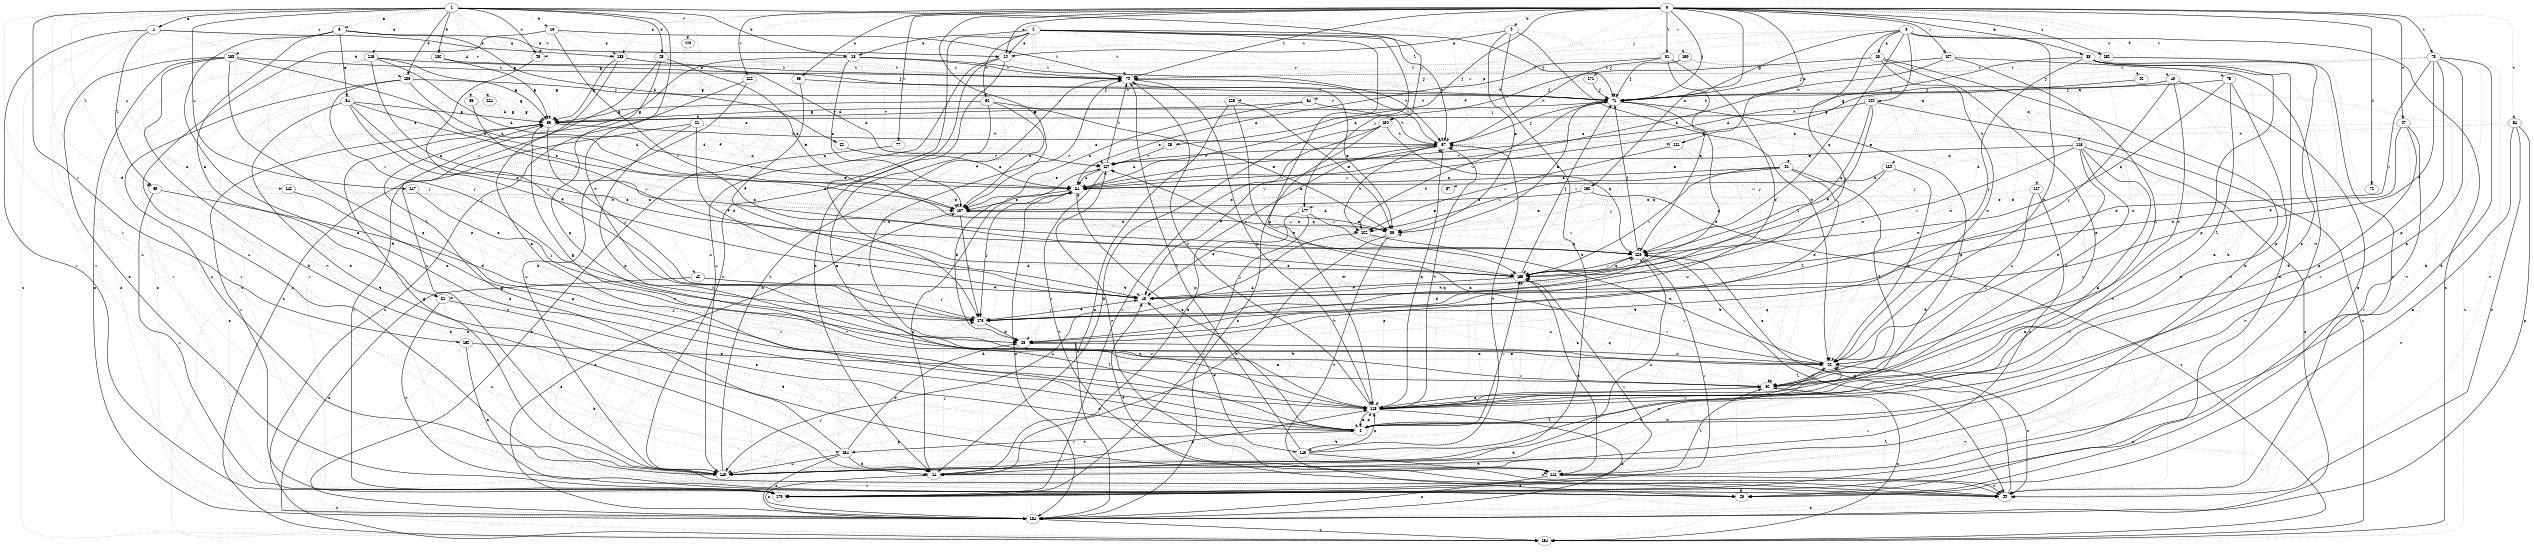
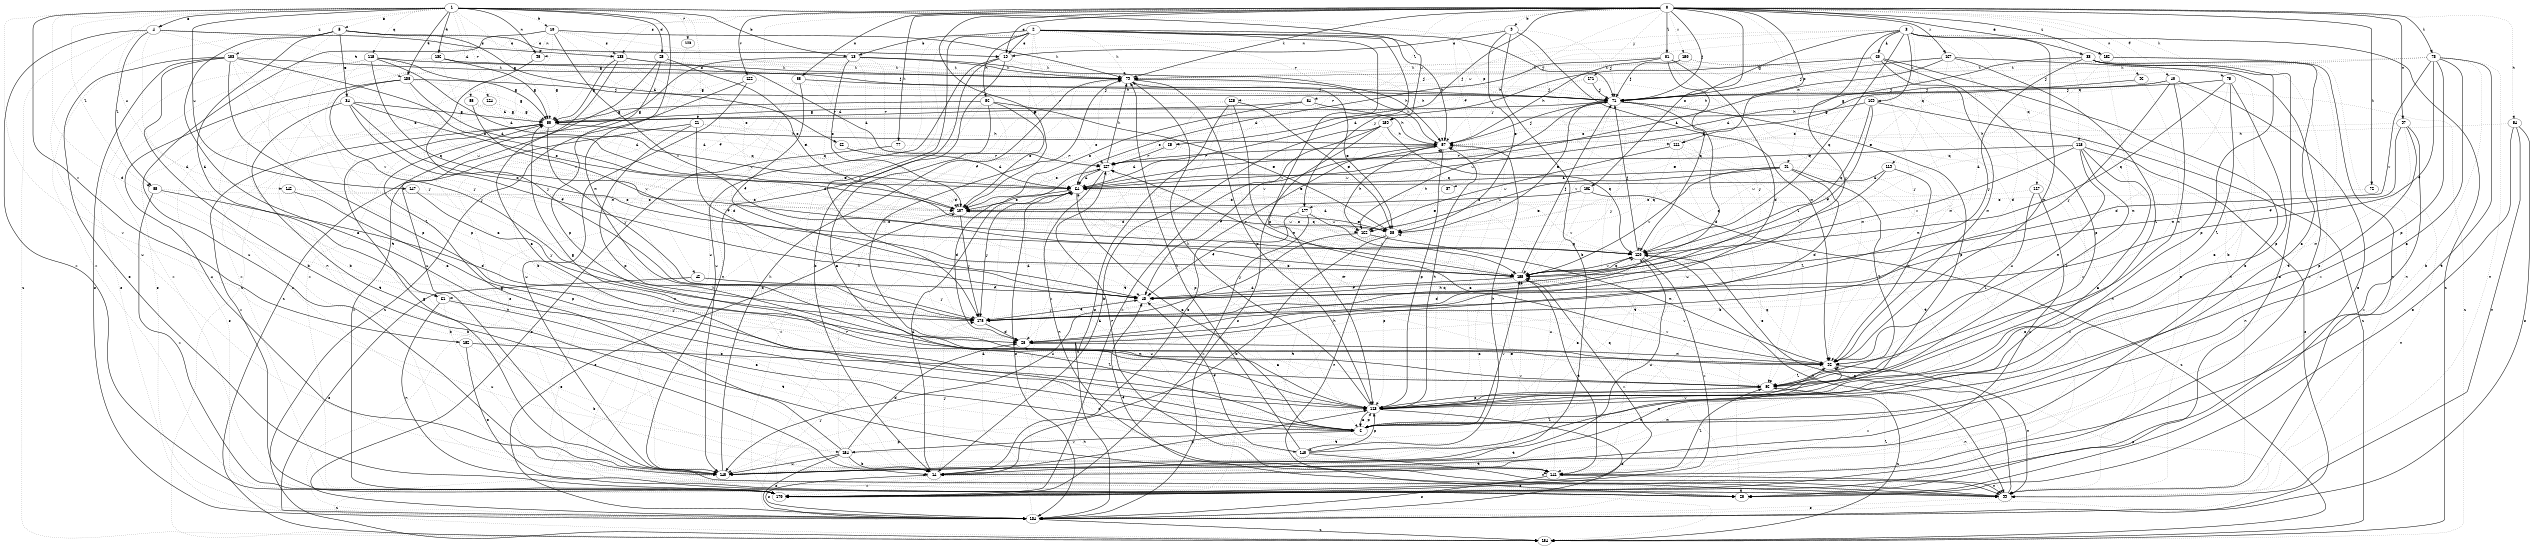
none -> (1150, 374)
